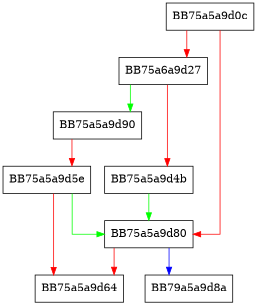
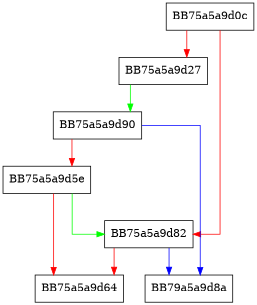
(163, 71) -> (163, 71)
none -> (200, 167)
(149, 180) -> none
(149, 234) -> (149, 234)
